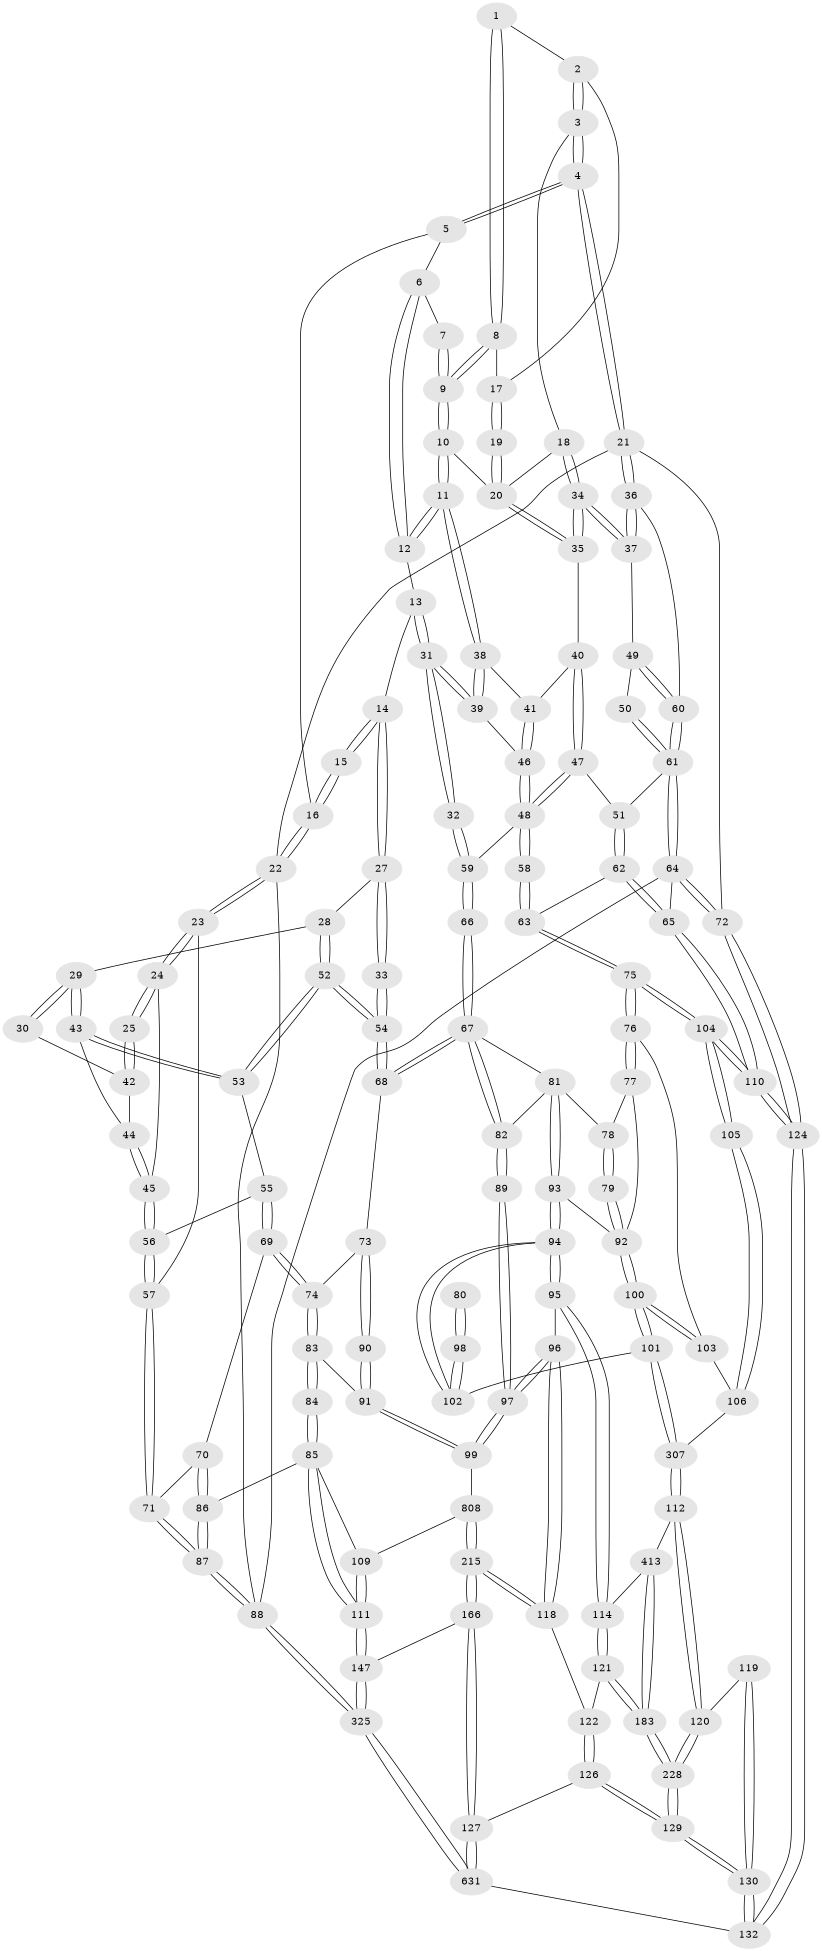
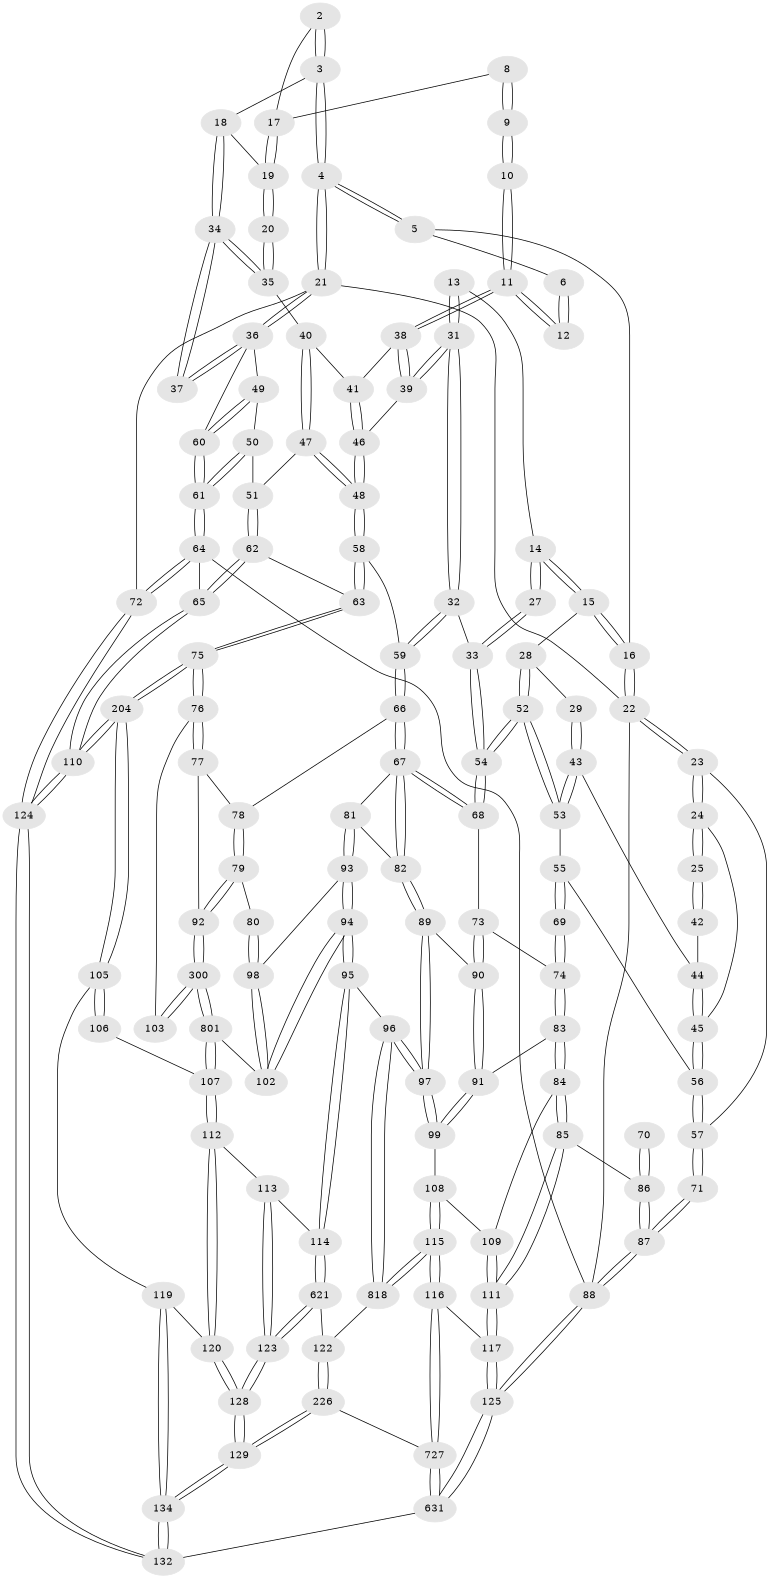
(497, 16) -> none
(443, 336) -> none
(470, 469) -> none
(530, 469) -> (245, 150)
(411, 580) -> none
(632, 603) -> (256, 363)
none -> (463, 629)
(646, 789) -> (253, 469)
(496, 843) -> (390, 600)
none -> (246, 896)
(353, 896) -> (557, 629)
none -> (452, 949)
(23, 1029) -> none
(706, 1029) -> (122, 709)
(582, 1109) -> (320, 762)
none -> (57, 1154)
(589, 1216) -> (301, 922)
(635, 1295) -> (199, 976)
(235, 1349) -> none
(651, 1349) -> (211, 1029)
(722, 1375) -> none
(676, 1455) -> (211, 1082)
(176, 1482) -> none
(337, 1509) -> (520, 1160)
(472, 1509) -> (435, 1189)
(472, 1562) -> (435, 1242)
(651, 1562) -> (268, 1189)
(472, 1615) -> (435, 1295)
(547, 1615) -> (378, 1295)
(361, 1669) -> (492, 1349)
(603, 1669) -> (320, 1295)
(361, 1722) -> (492, 1402)
(645, 1722) -> (268, 1349)
(589, 1775) -> (323, 1402)
(673, 1775) -> (240, 1402)
(472, 1828) -> (435, 1455)
(749, 1882) -> (163, 1509)
